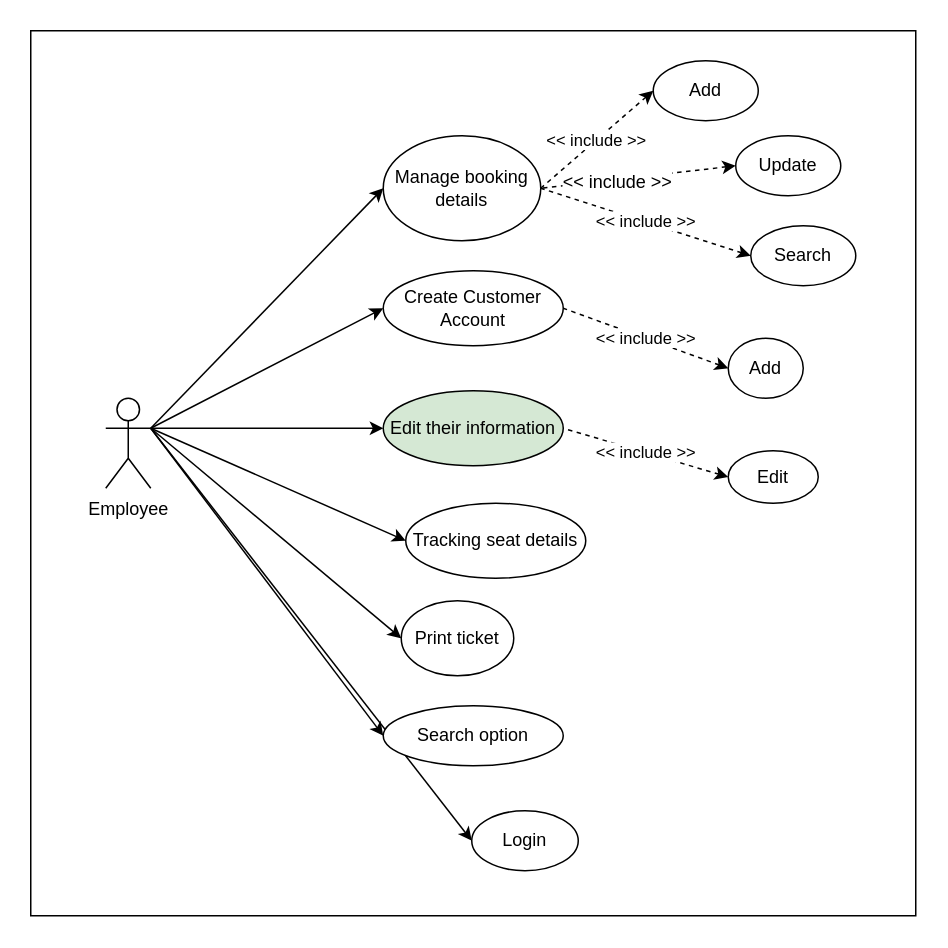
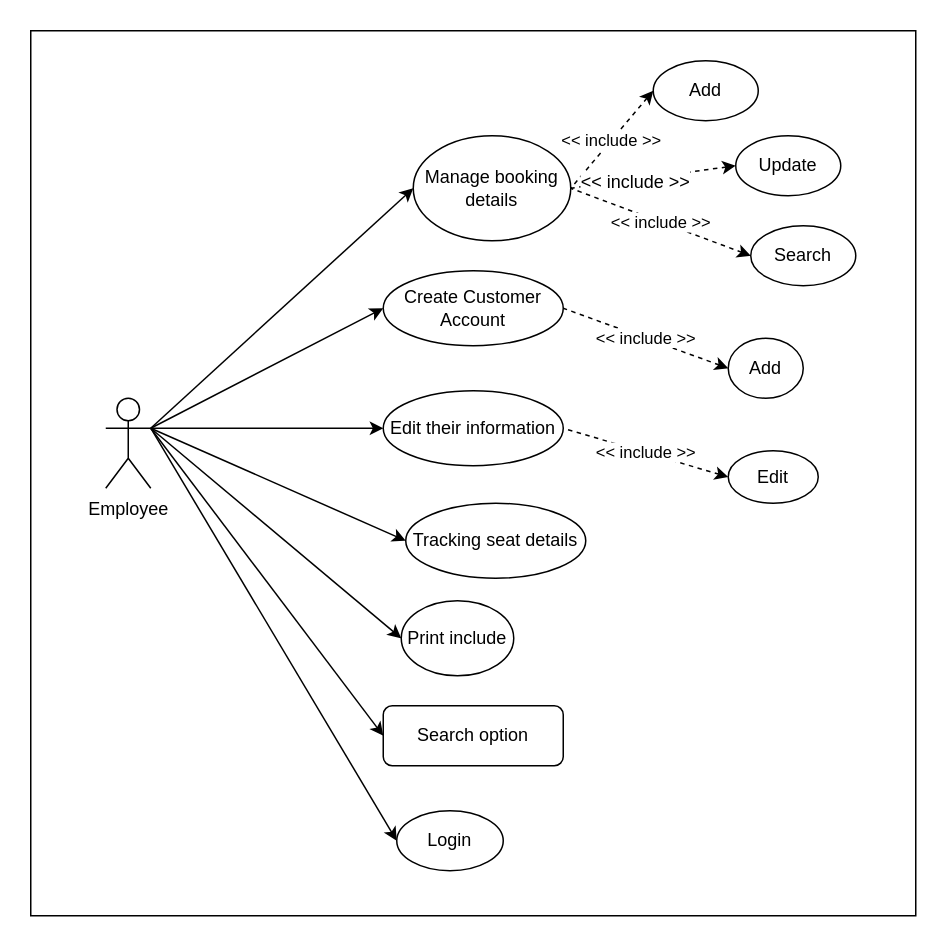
(462, 188) -> (492, 188)
(473, 428) -> (473, 428)
(458, 638) -> (458, 638)
(473, 736) -> (473, 736)
(525, 841) -> (450, 841)
